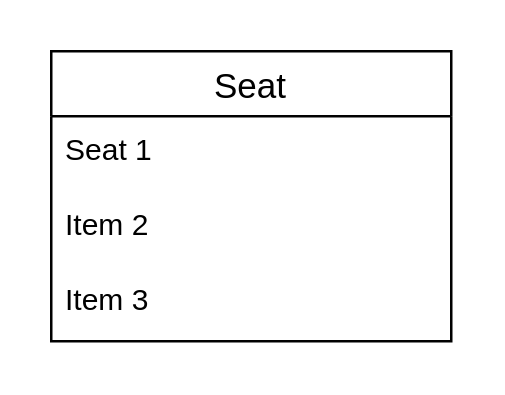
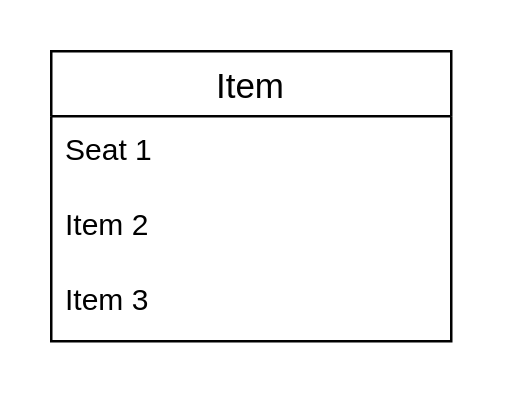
(250, 86) -> (250, 86)
